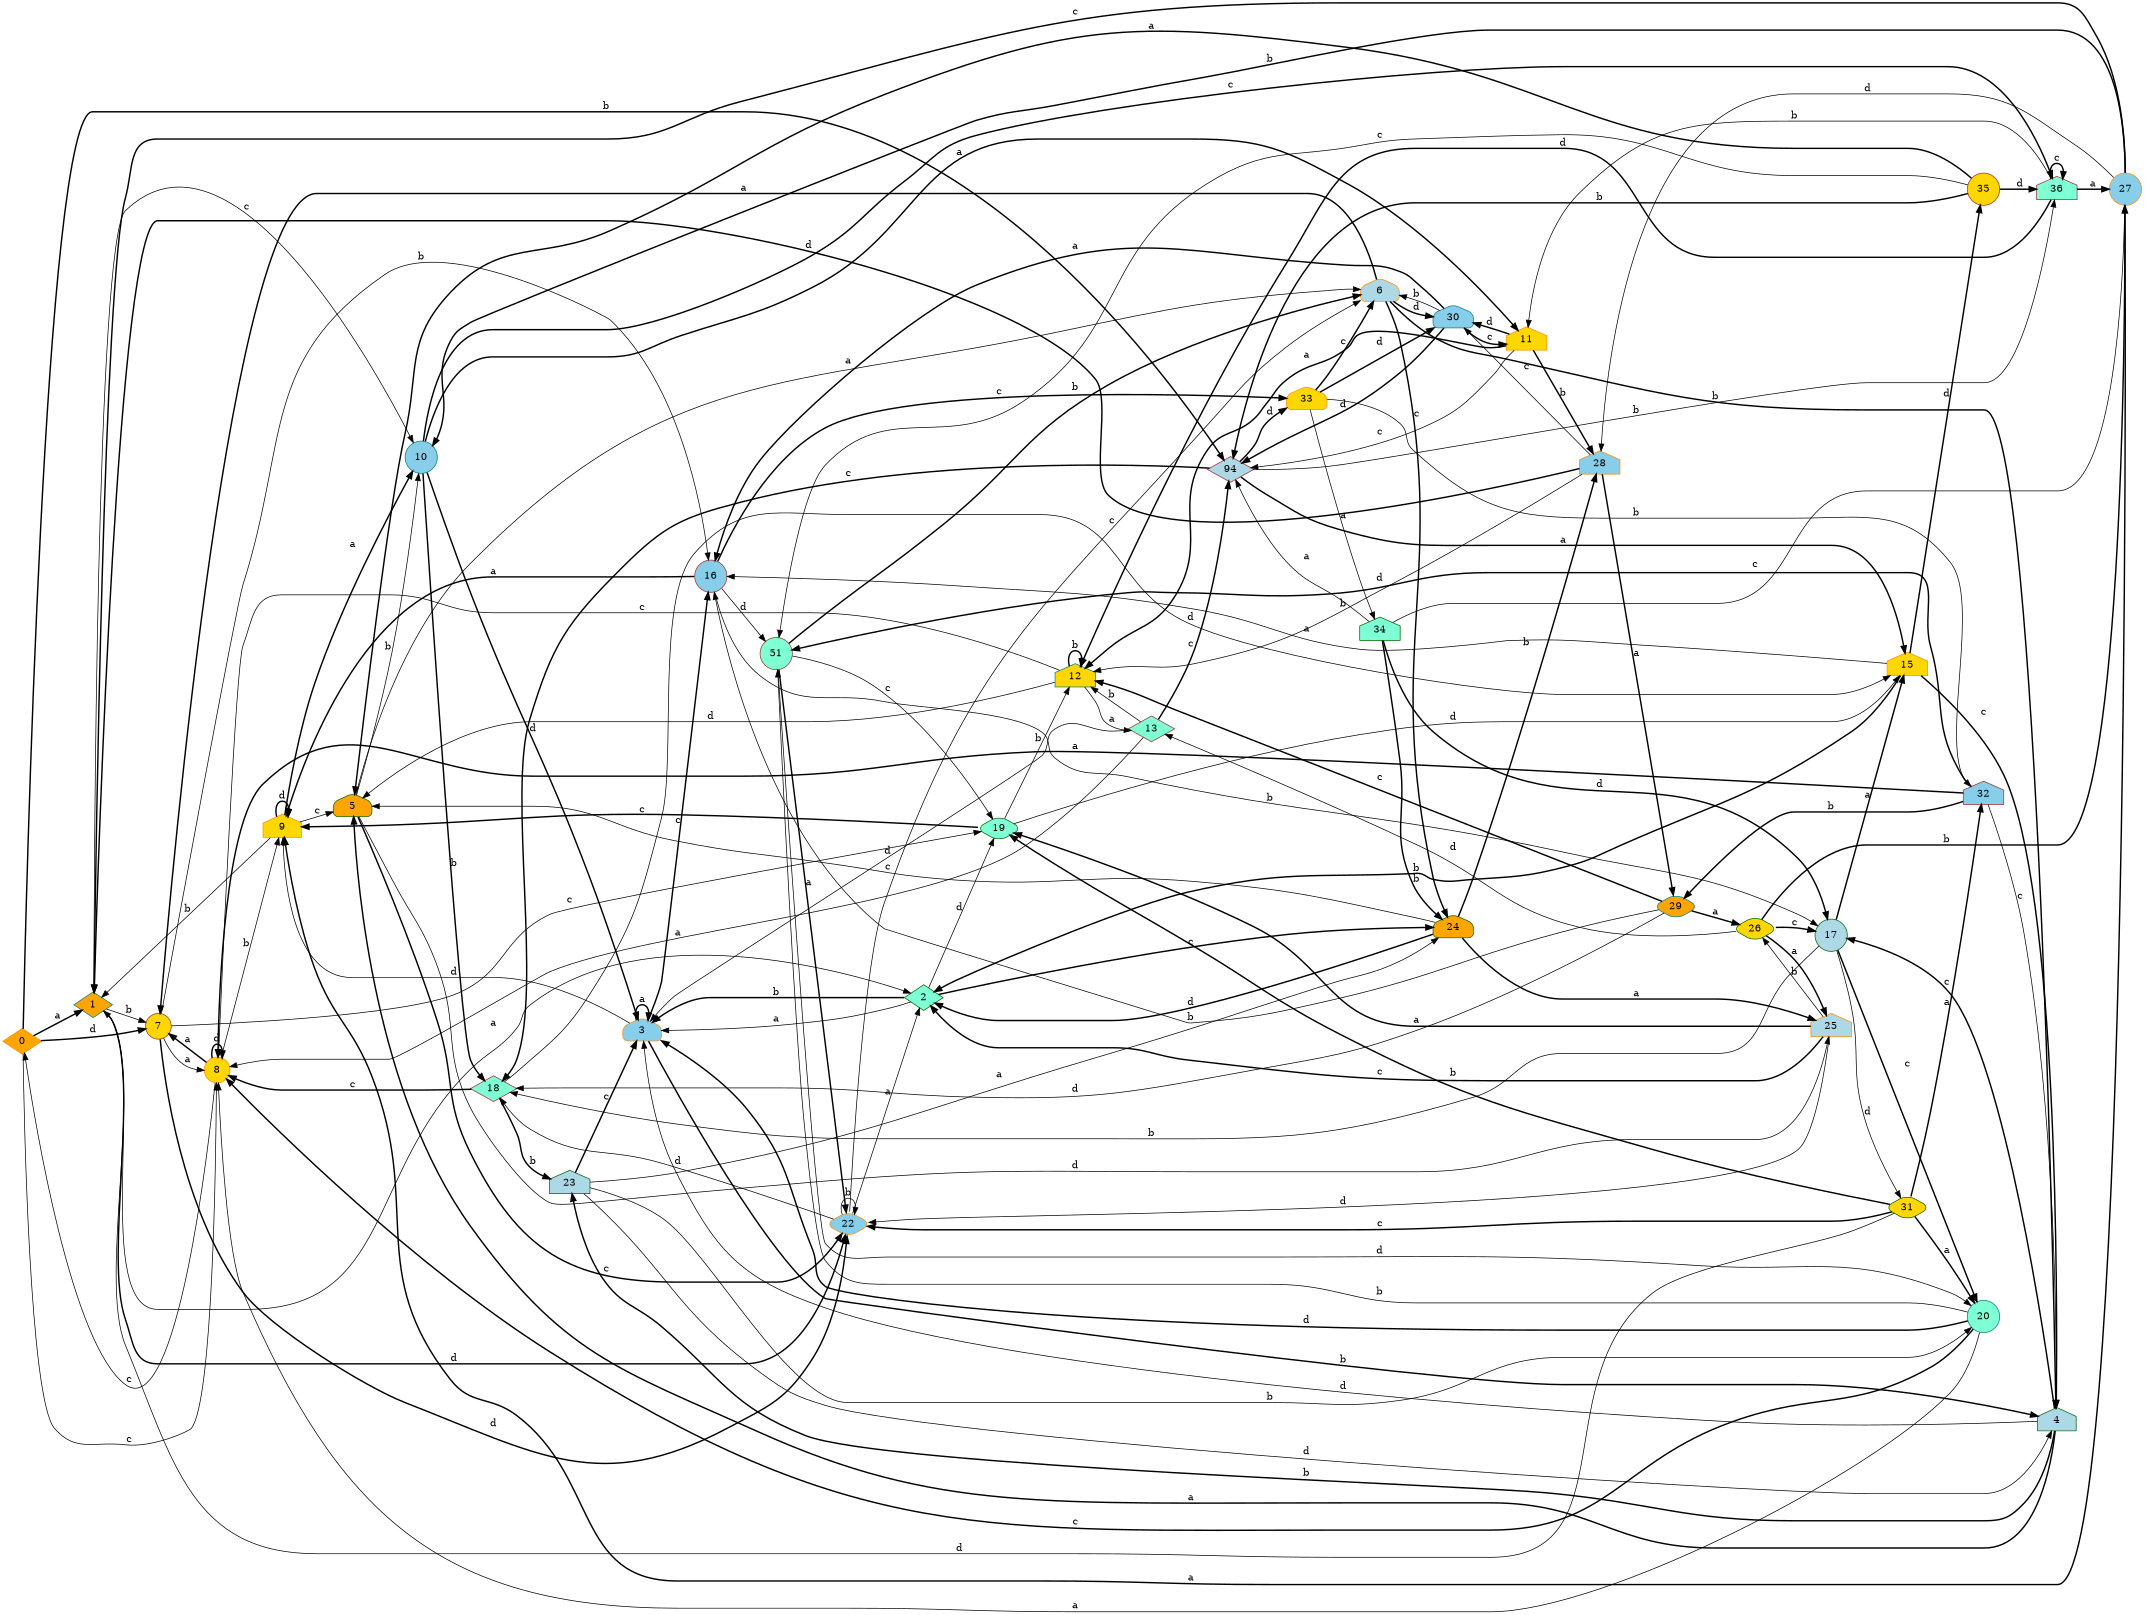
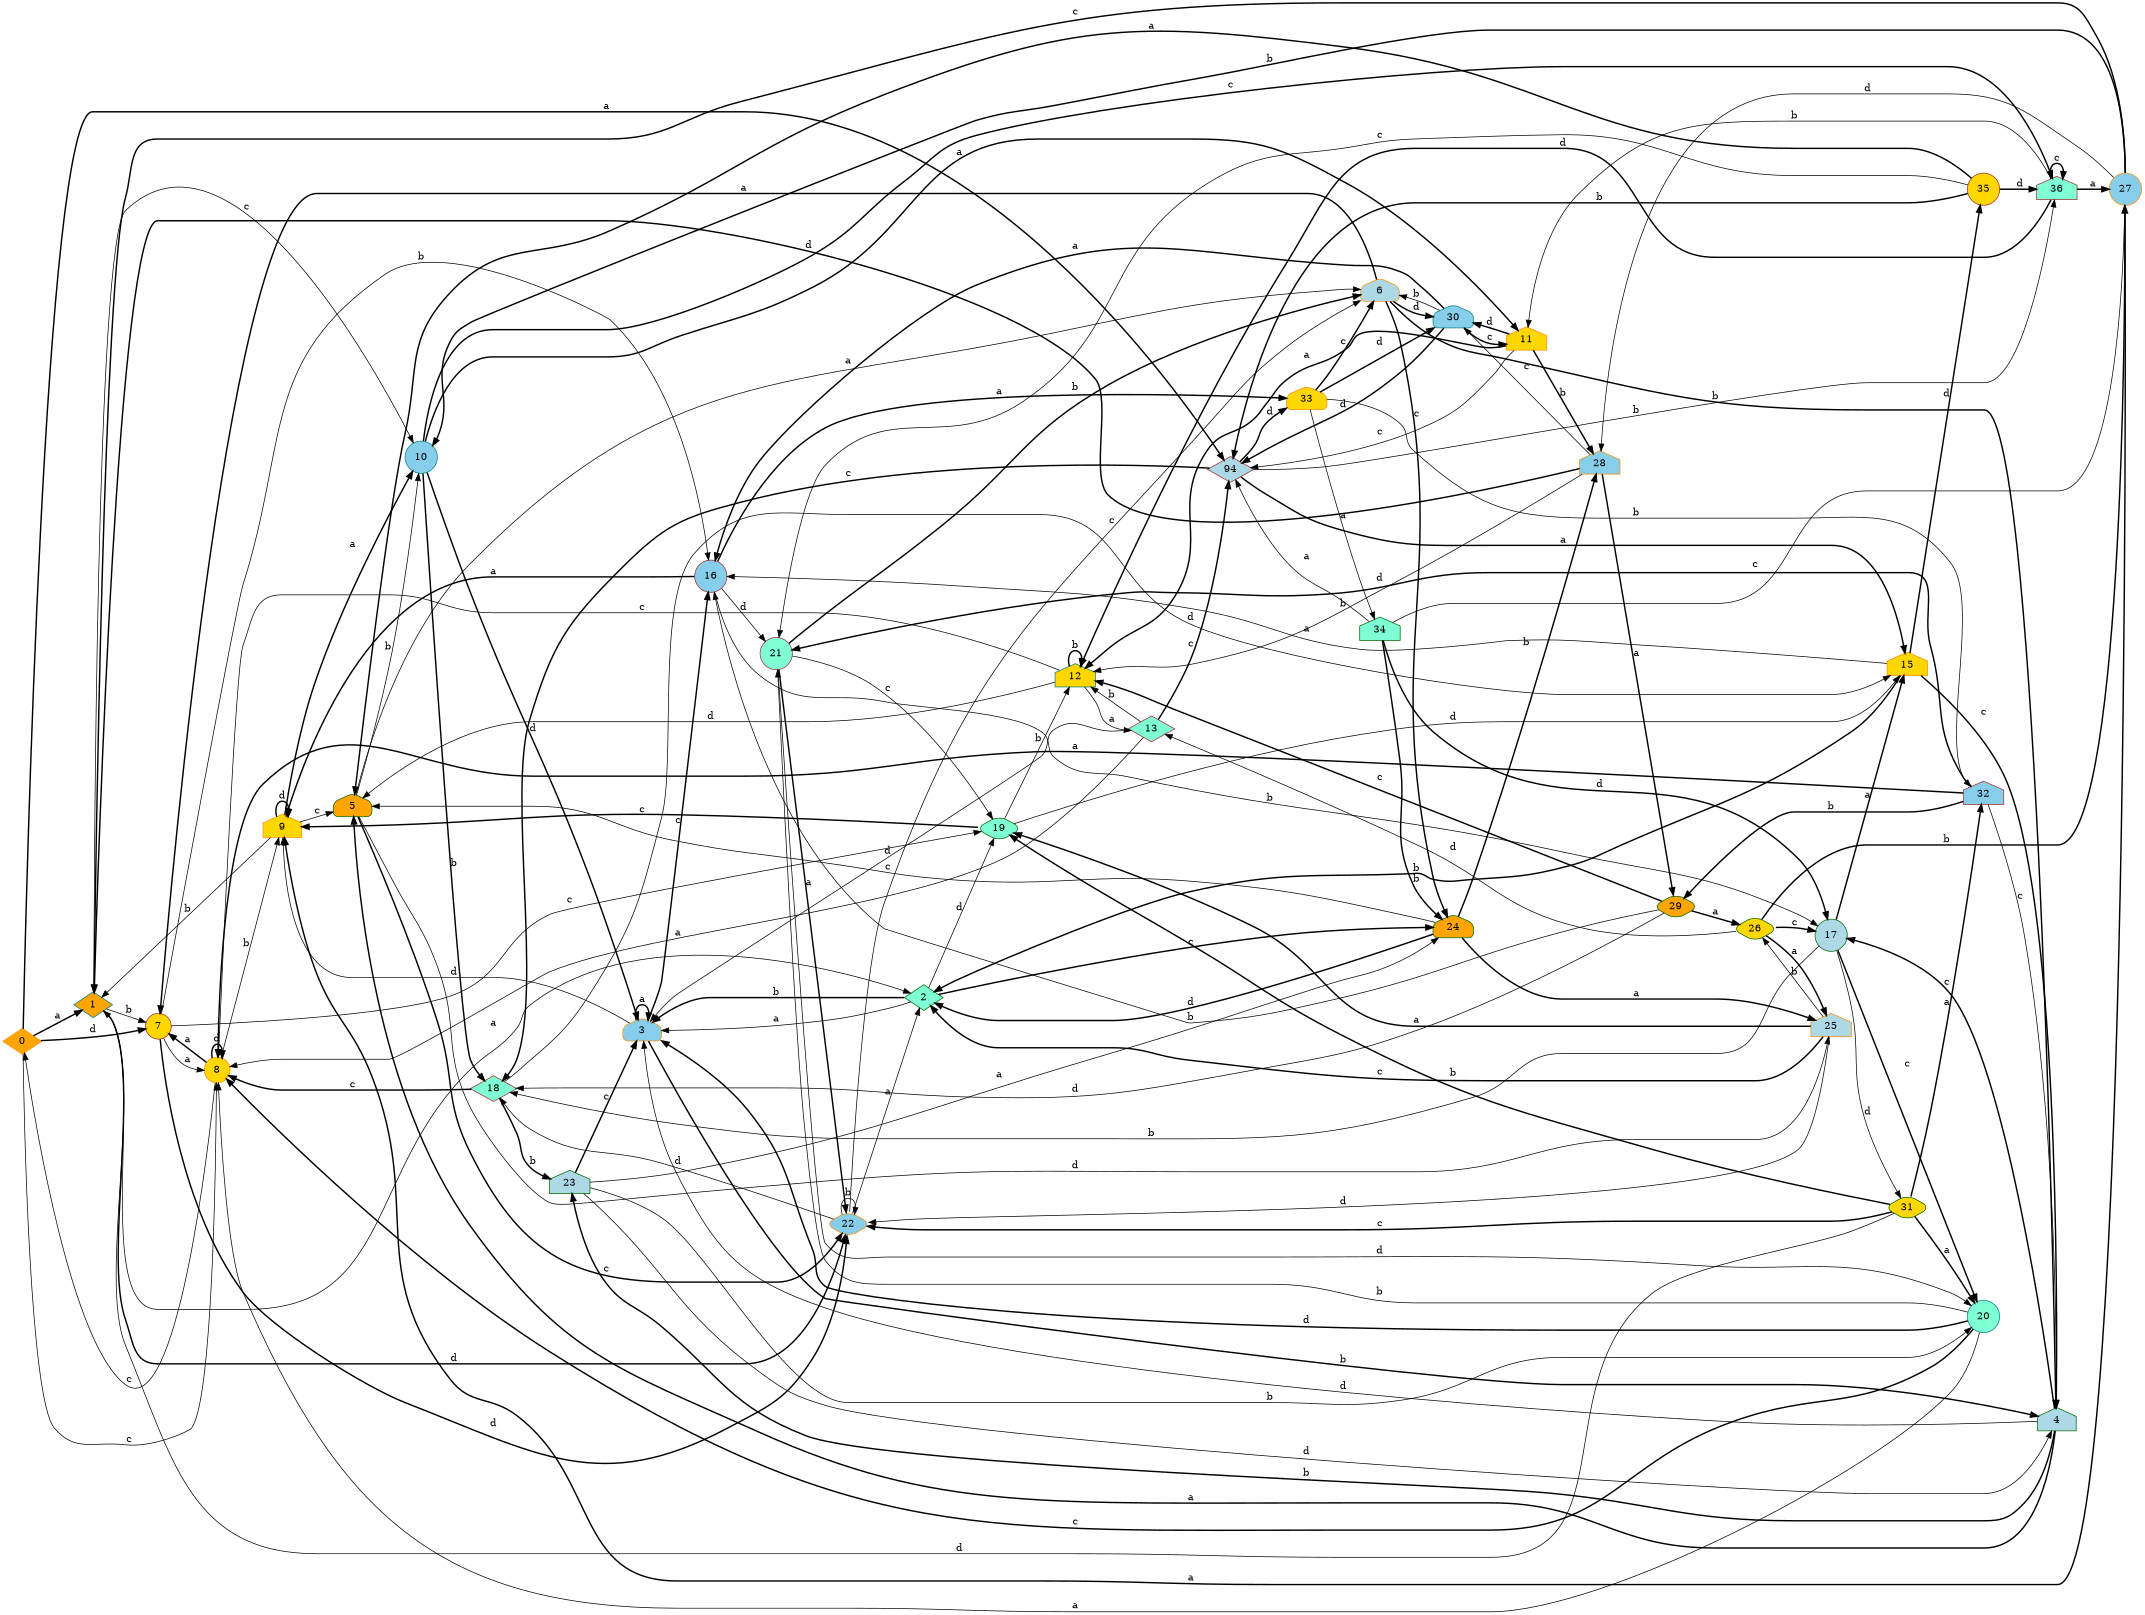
(606, 106) -> (606, 106)
(999, 392) -> (999, 392)
(776, 654) -> (776, 654)
(1676, 907) -> (1676, 907)
